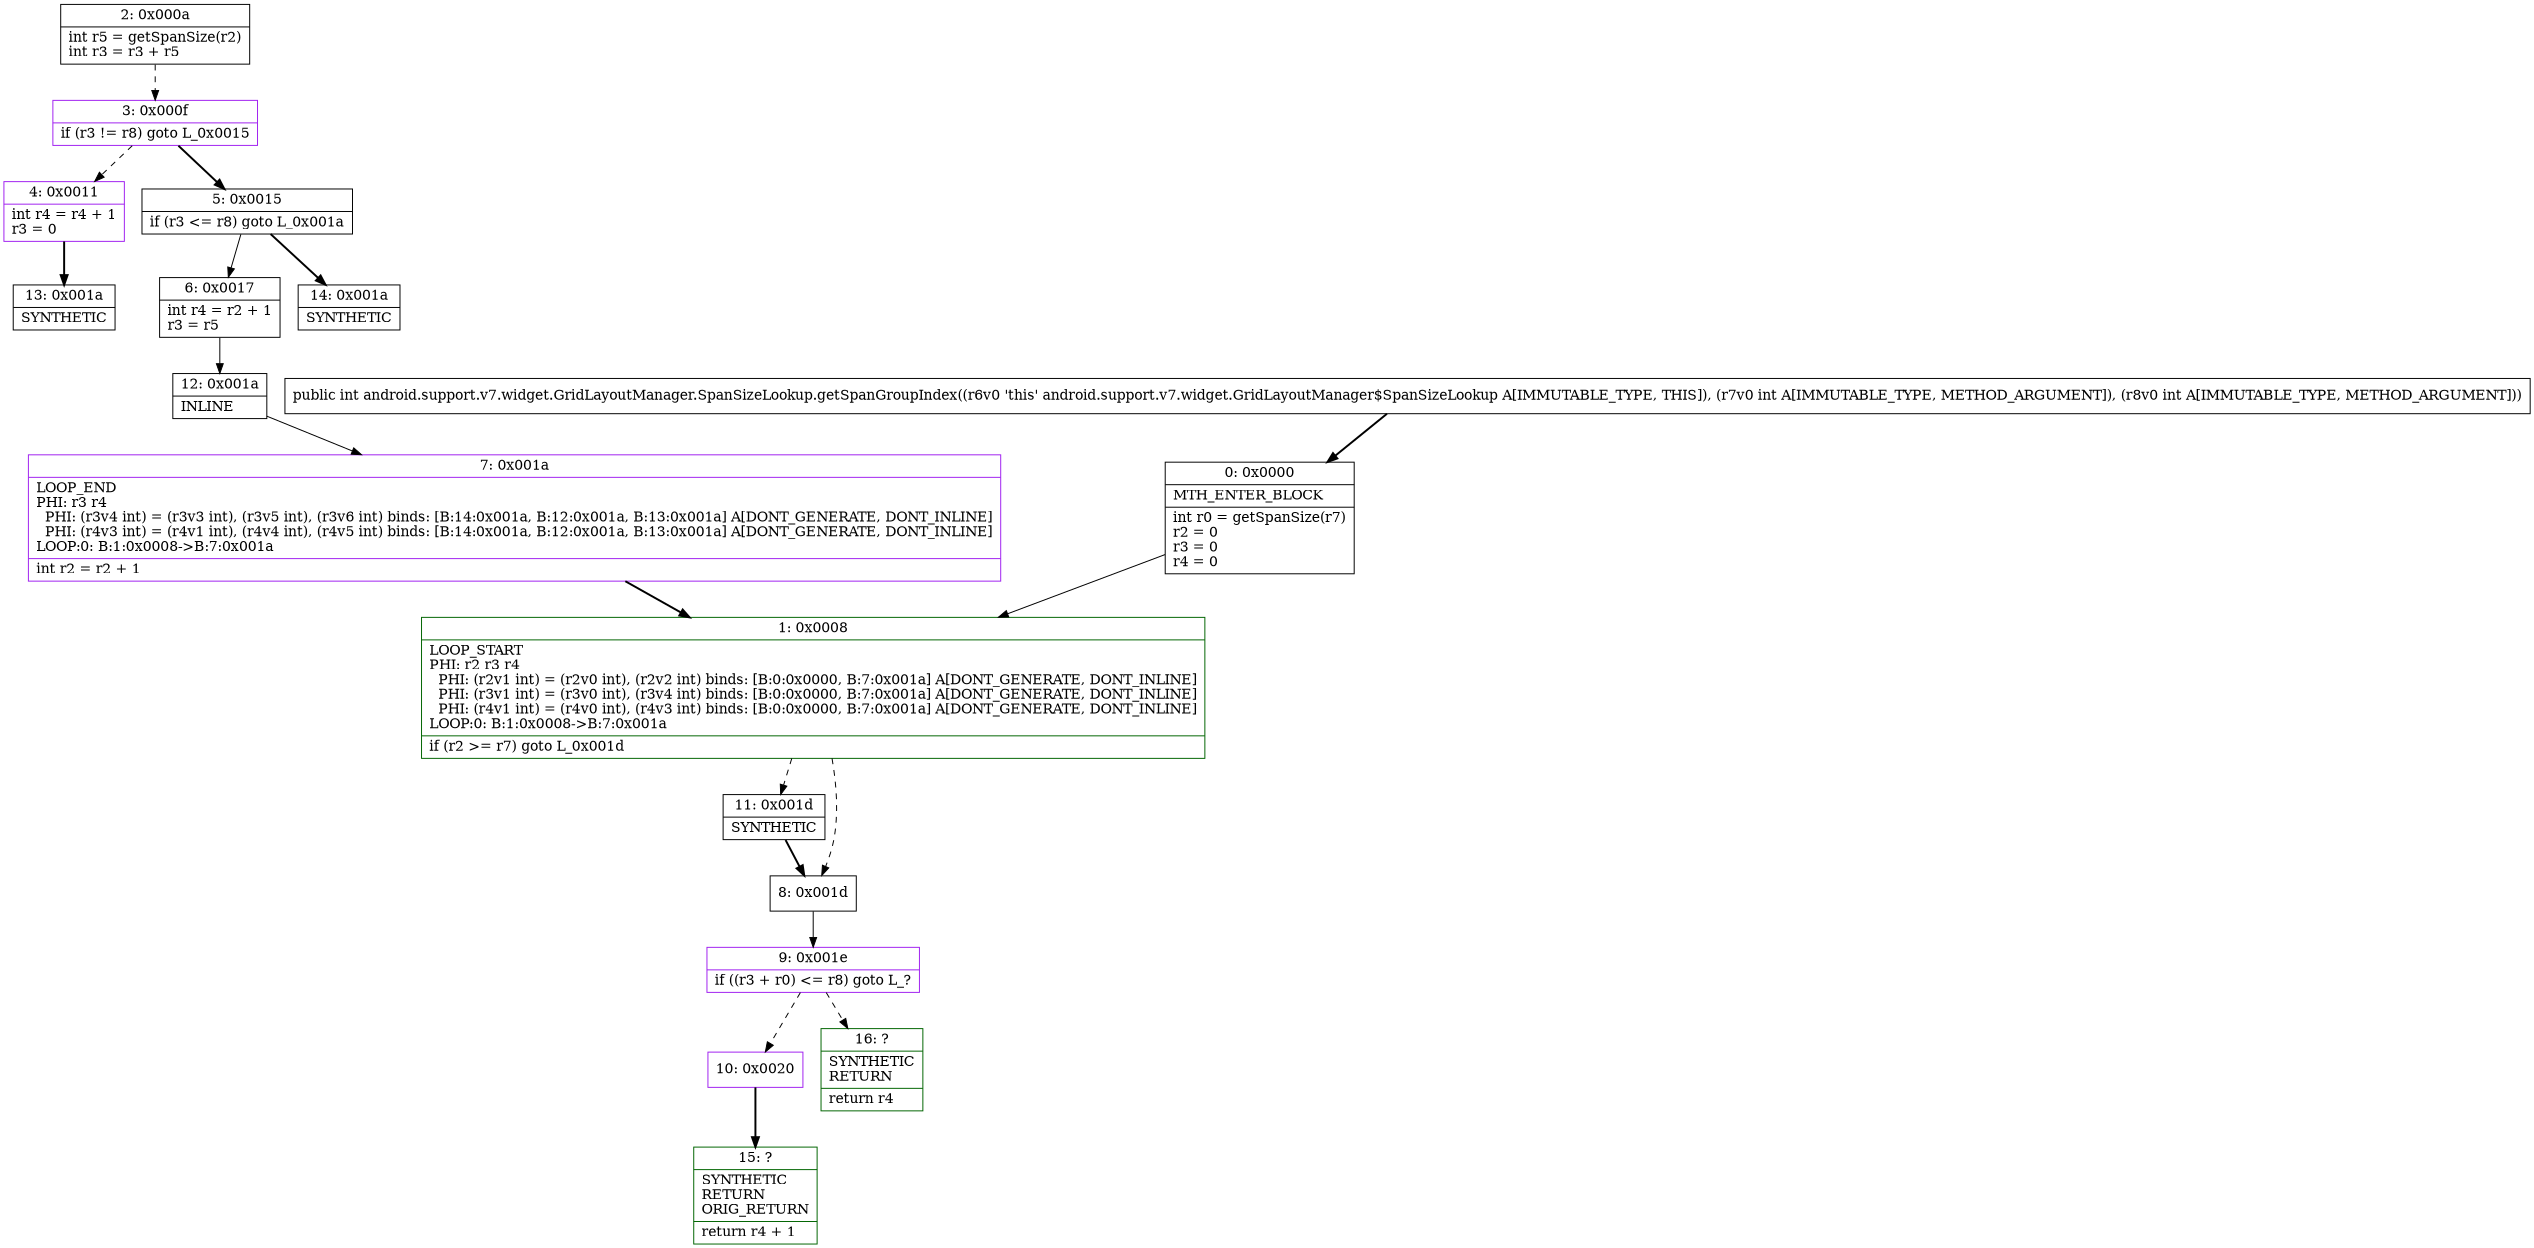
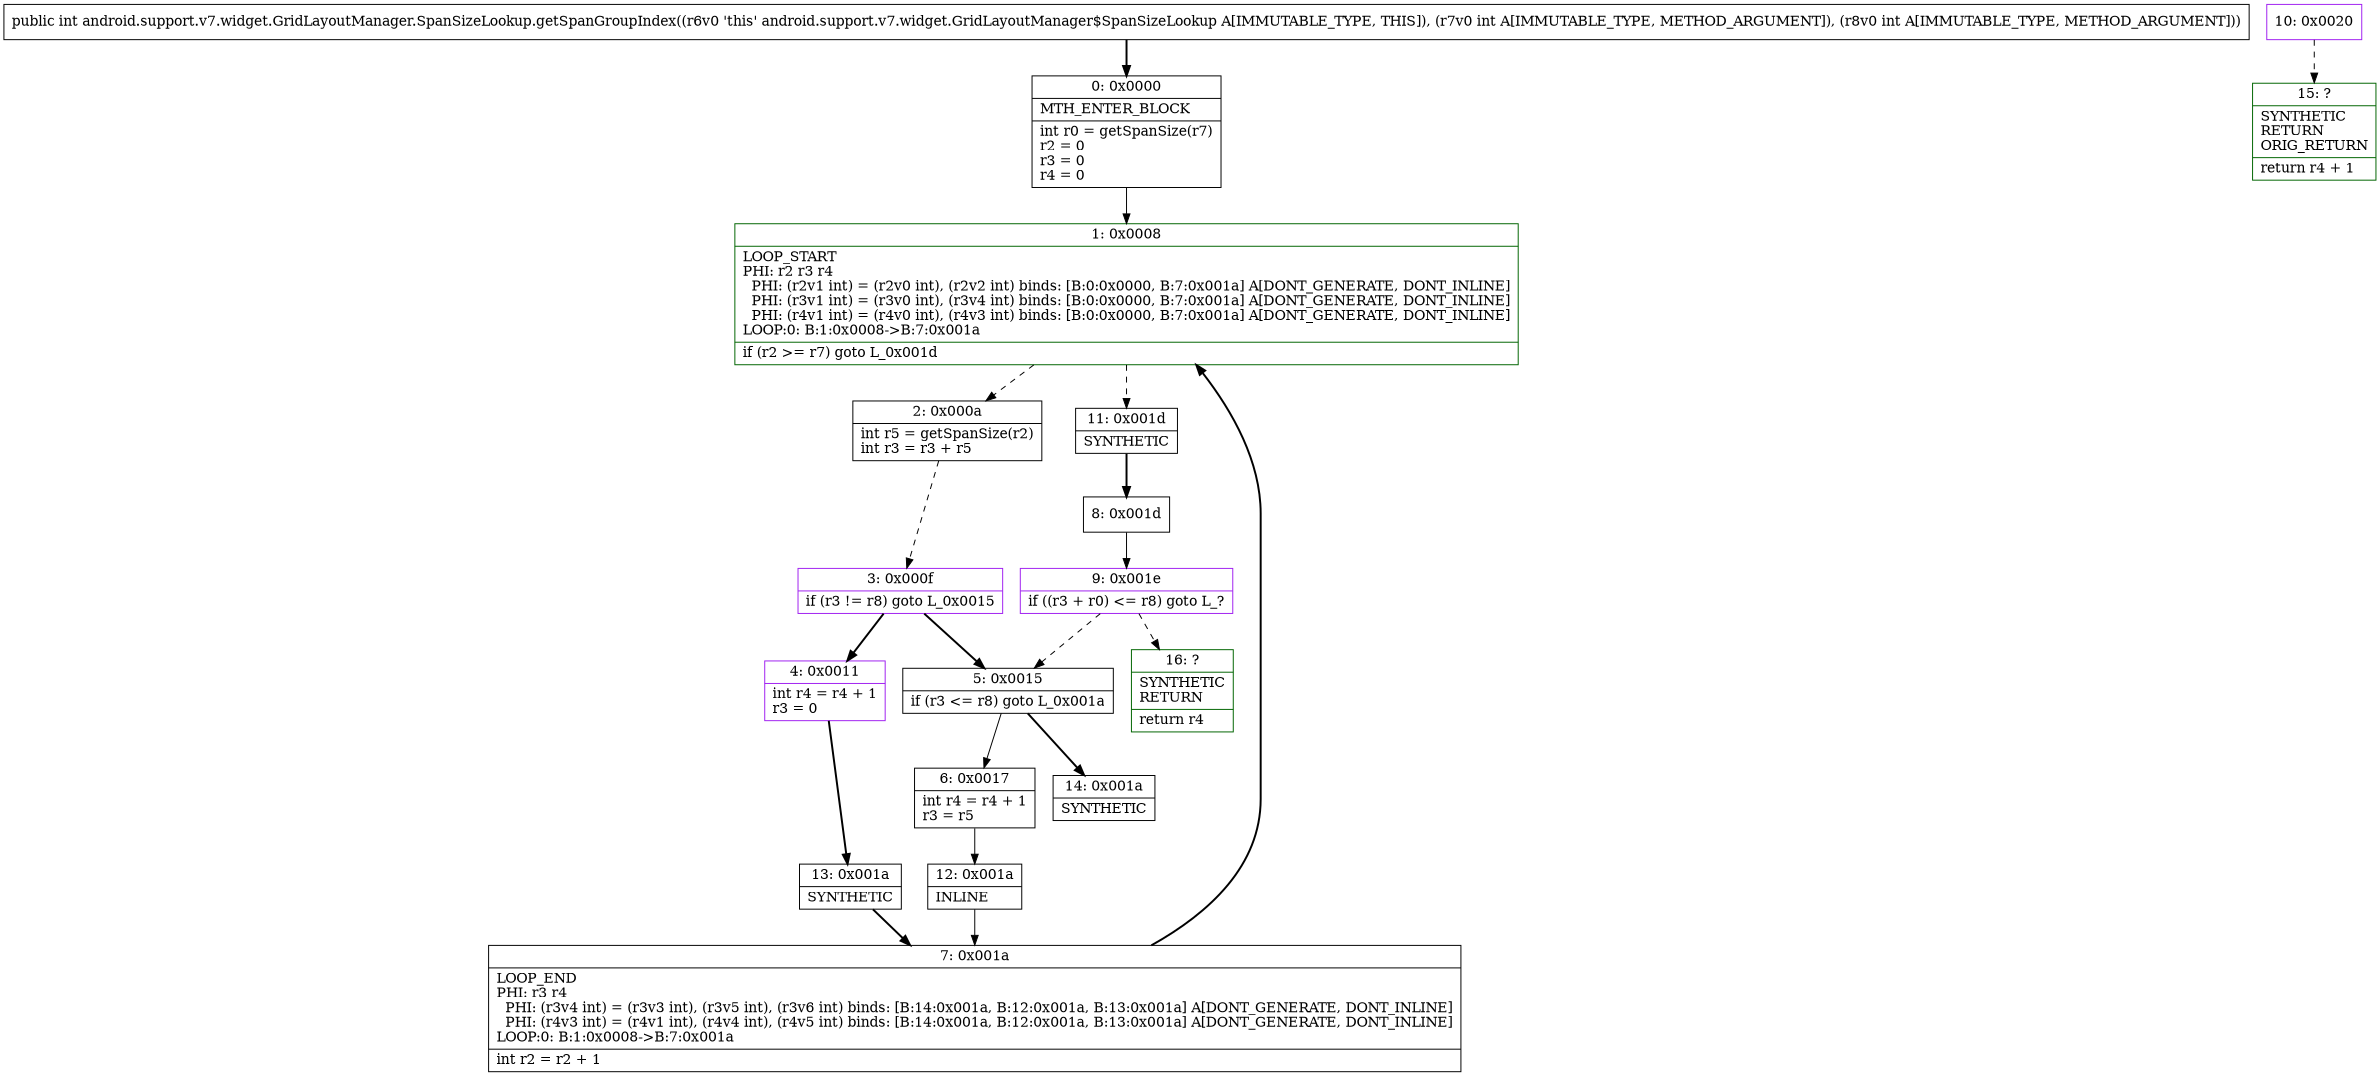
(117, 160) -> (869, 633)
(220, 311) -> (975, 801)
(515, 518) -> (975, 1009)
(836, 813) -> (1014, 380)
none -> (888, 924)
(785, 1018) -> (1071, 638)
(755, 1112) -> (2314, 56)
